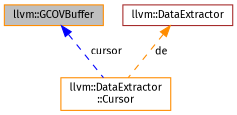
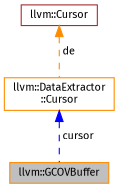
(178, 15) -> (59, 15)
(86, 56) -> (59, 142)
